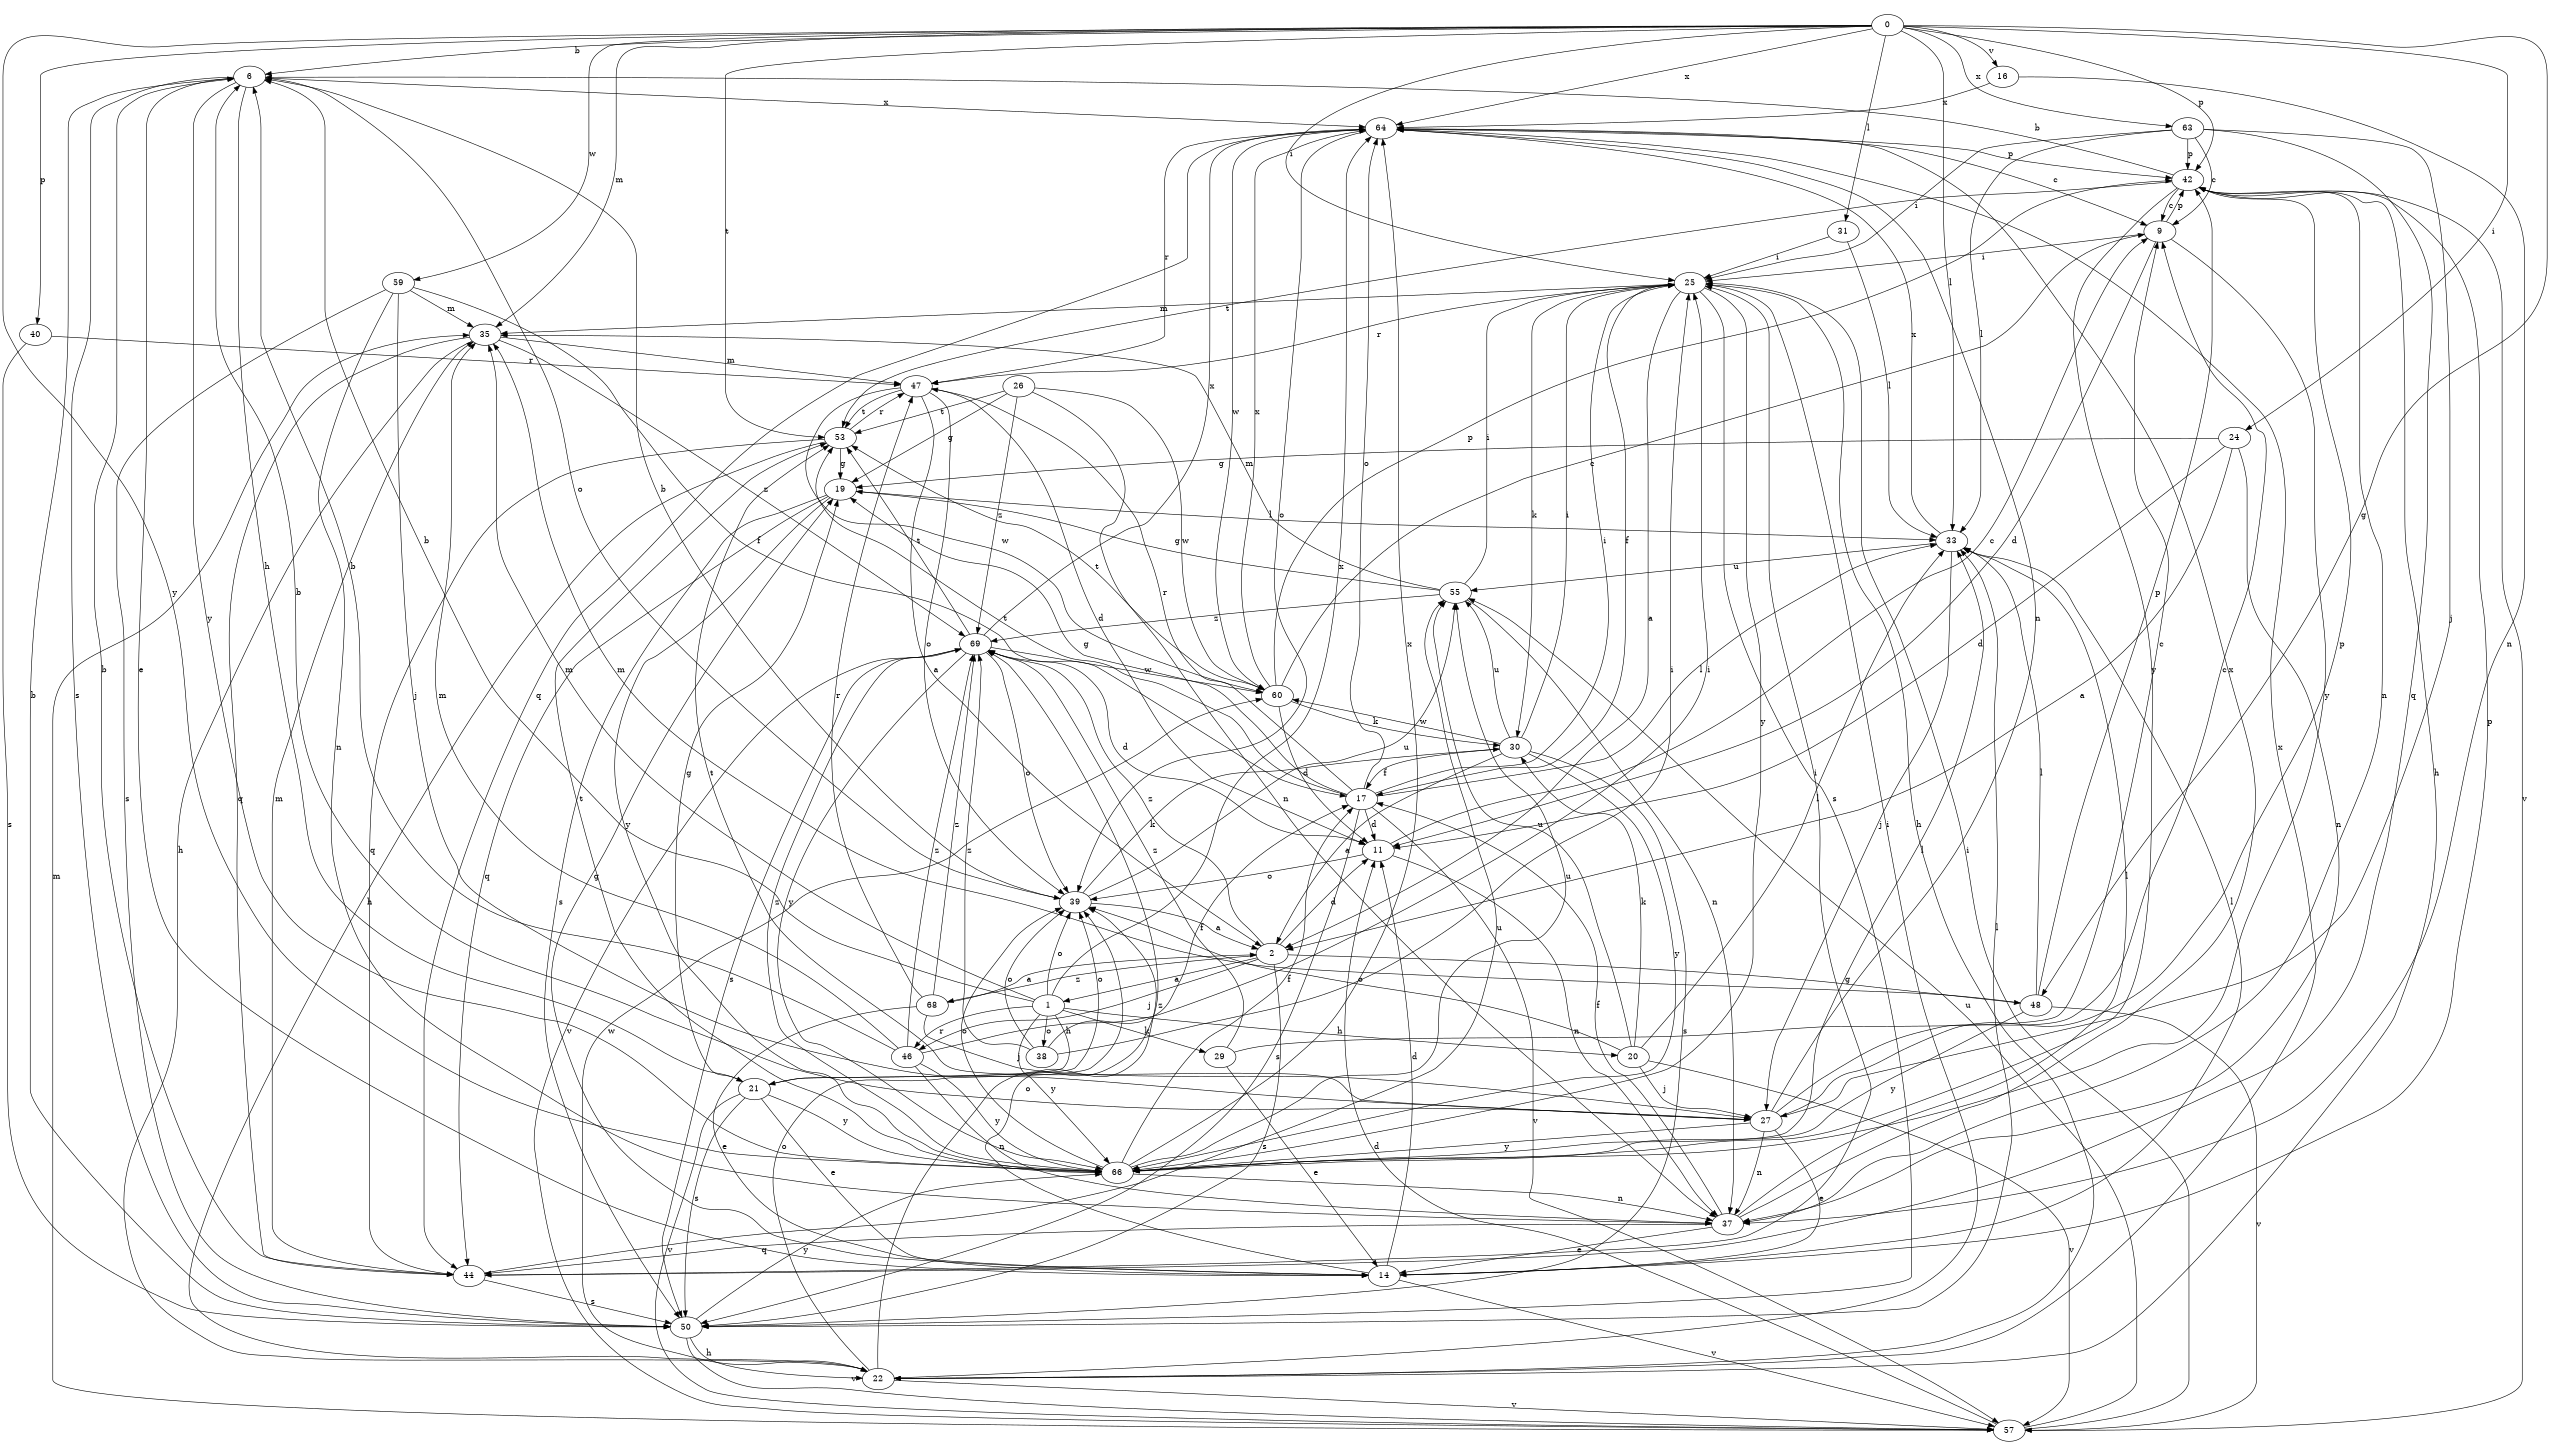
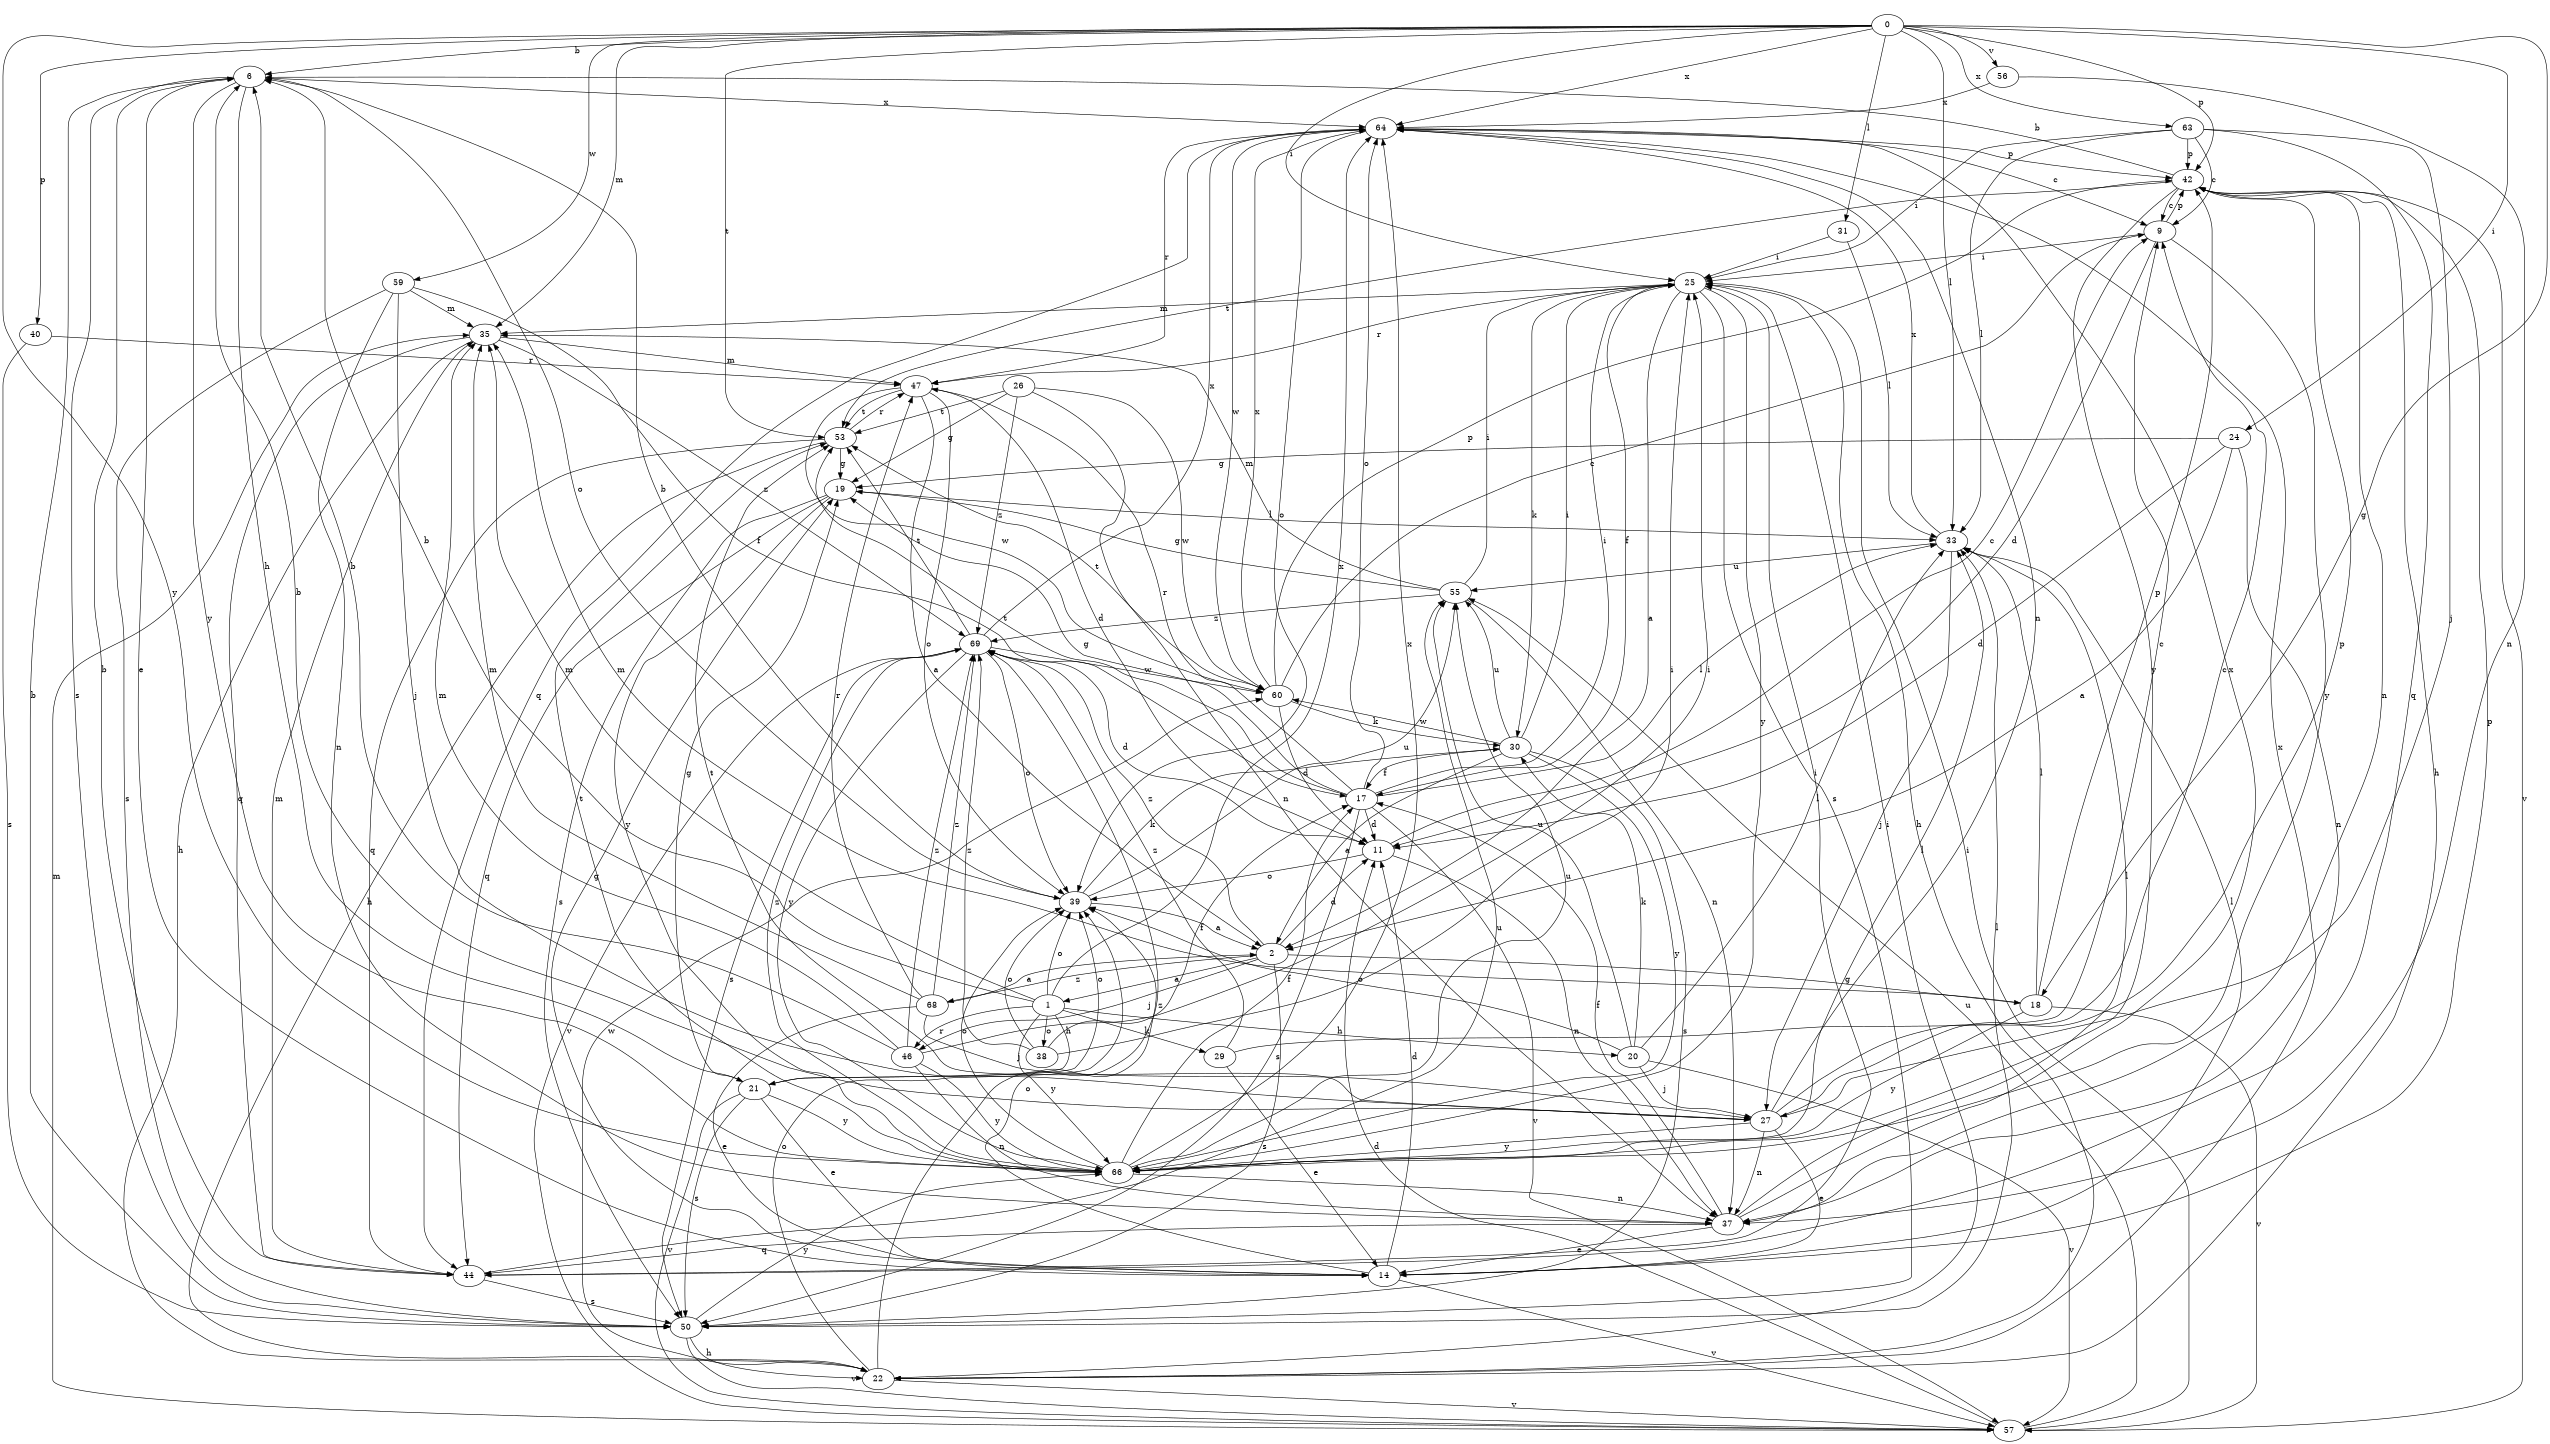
(2003, 77) -> (2003, 77)
none -> (525, 792)
(2036, 1005) -> (2036, 1005)
